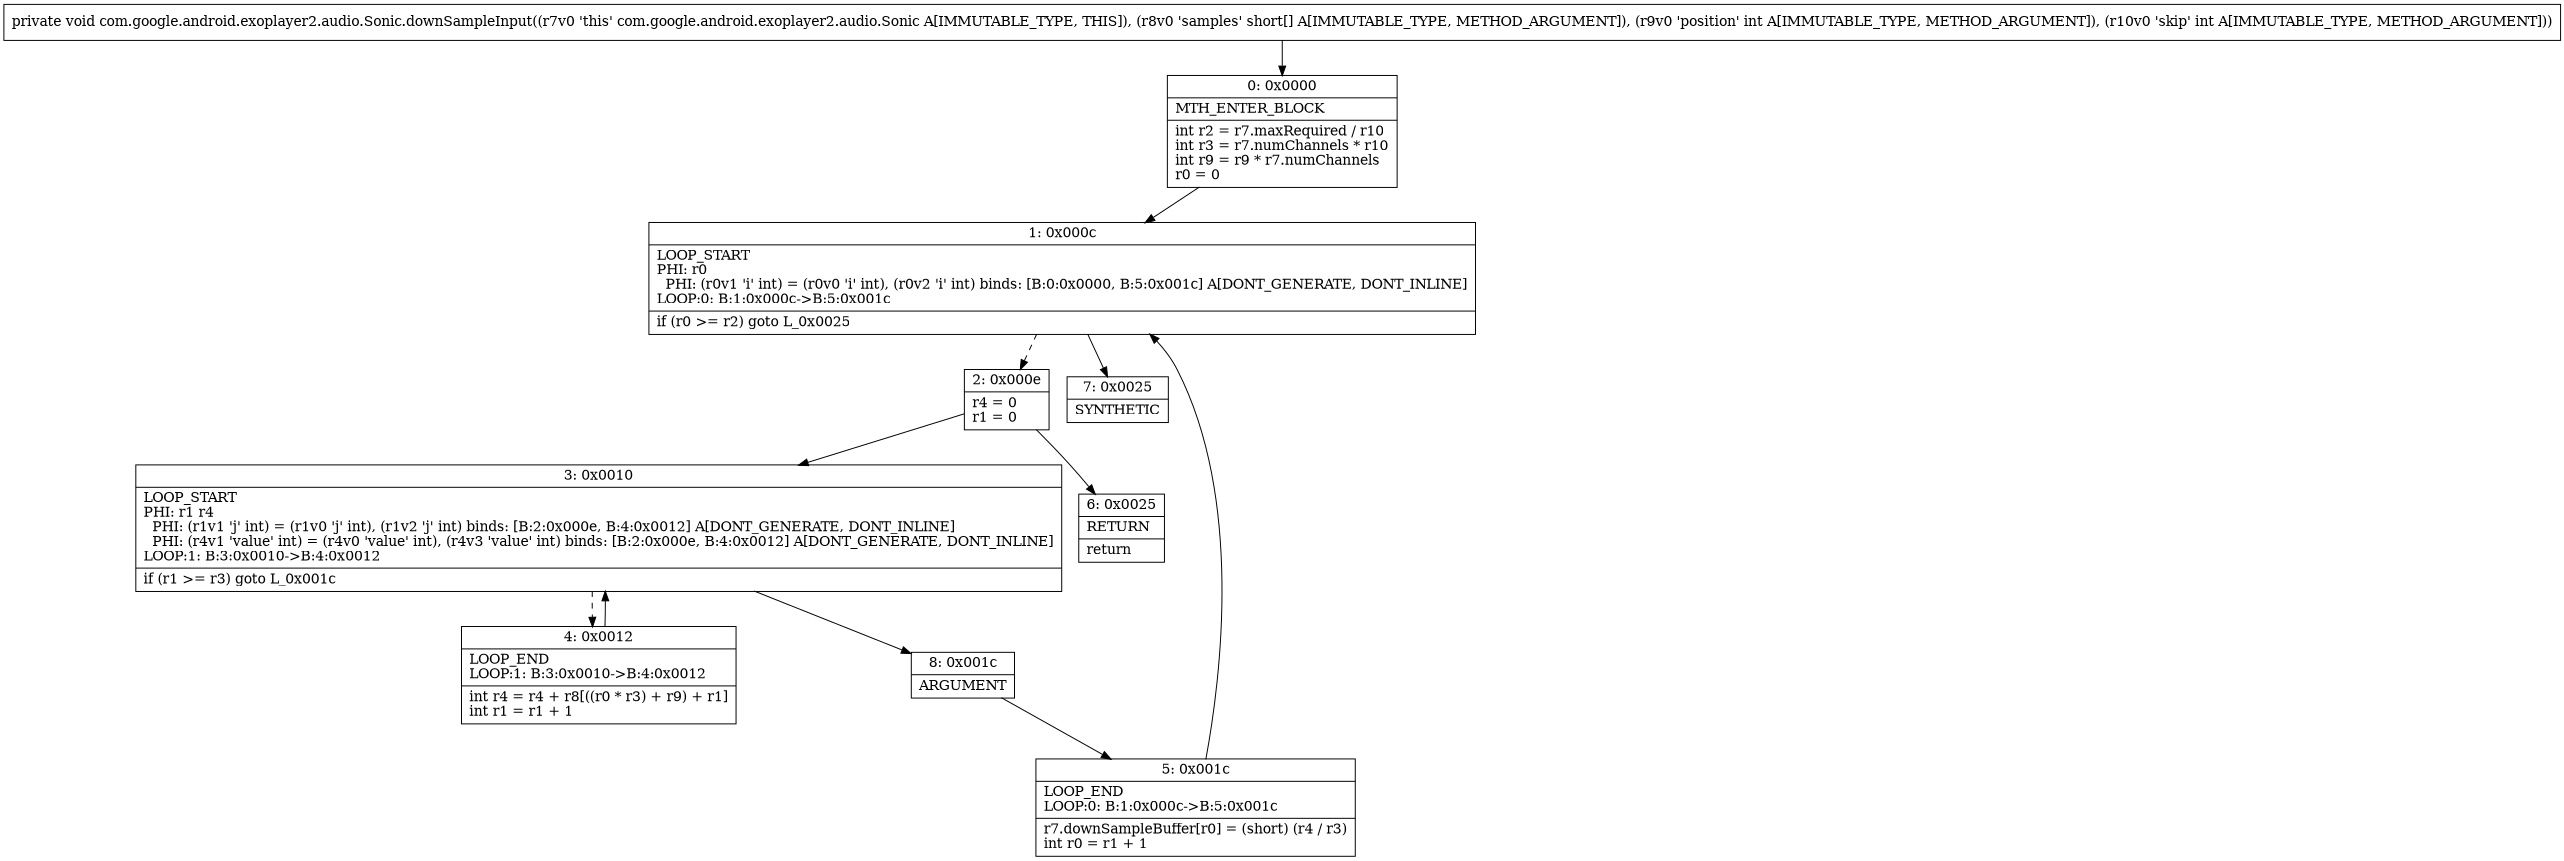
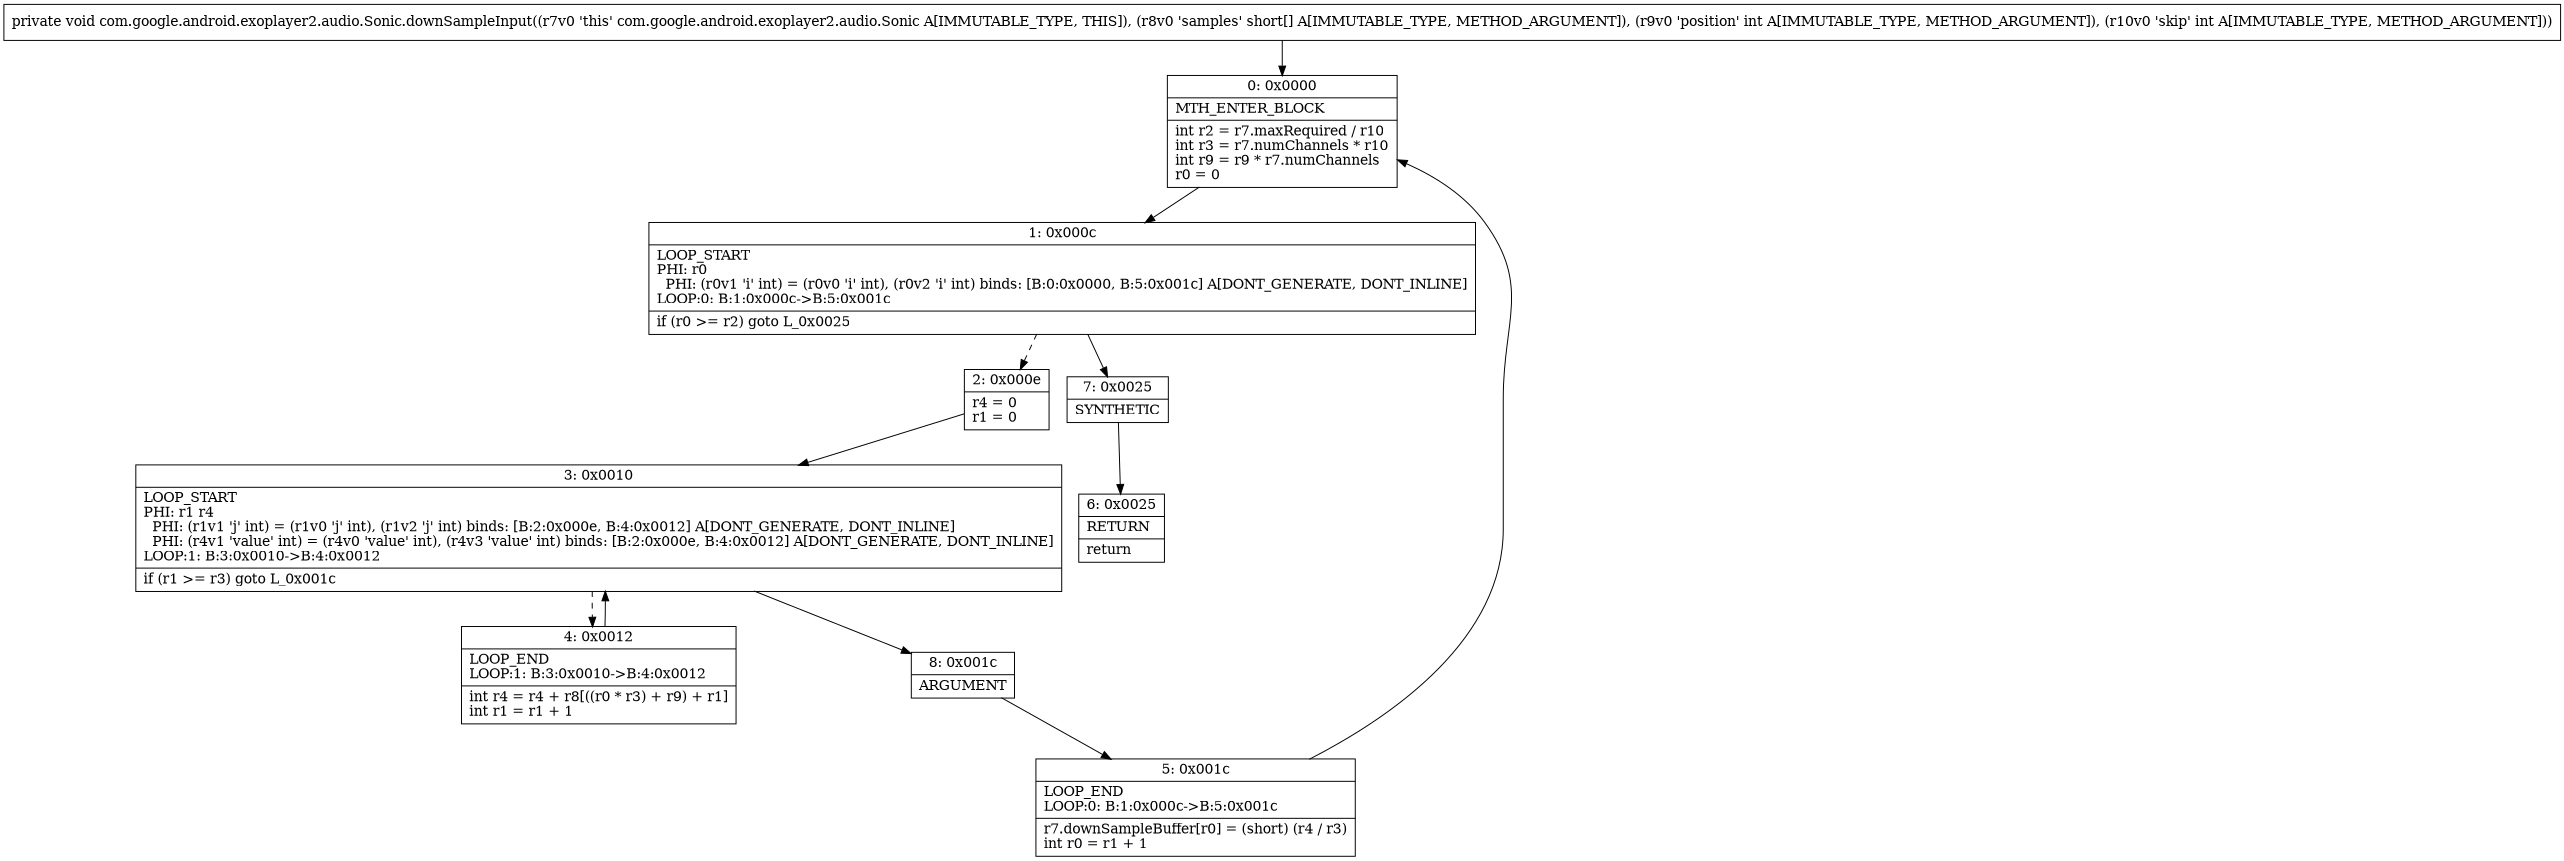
(1063, 457) -> (1119, 453)
(1220, 544) -> (1503, 481)
